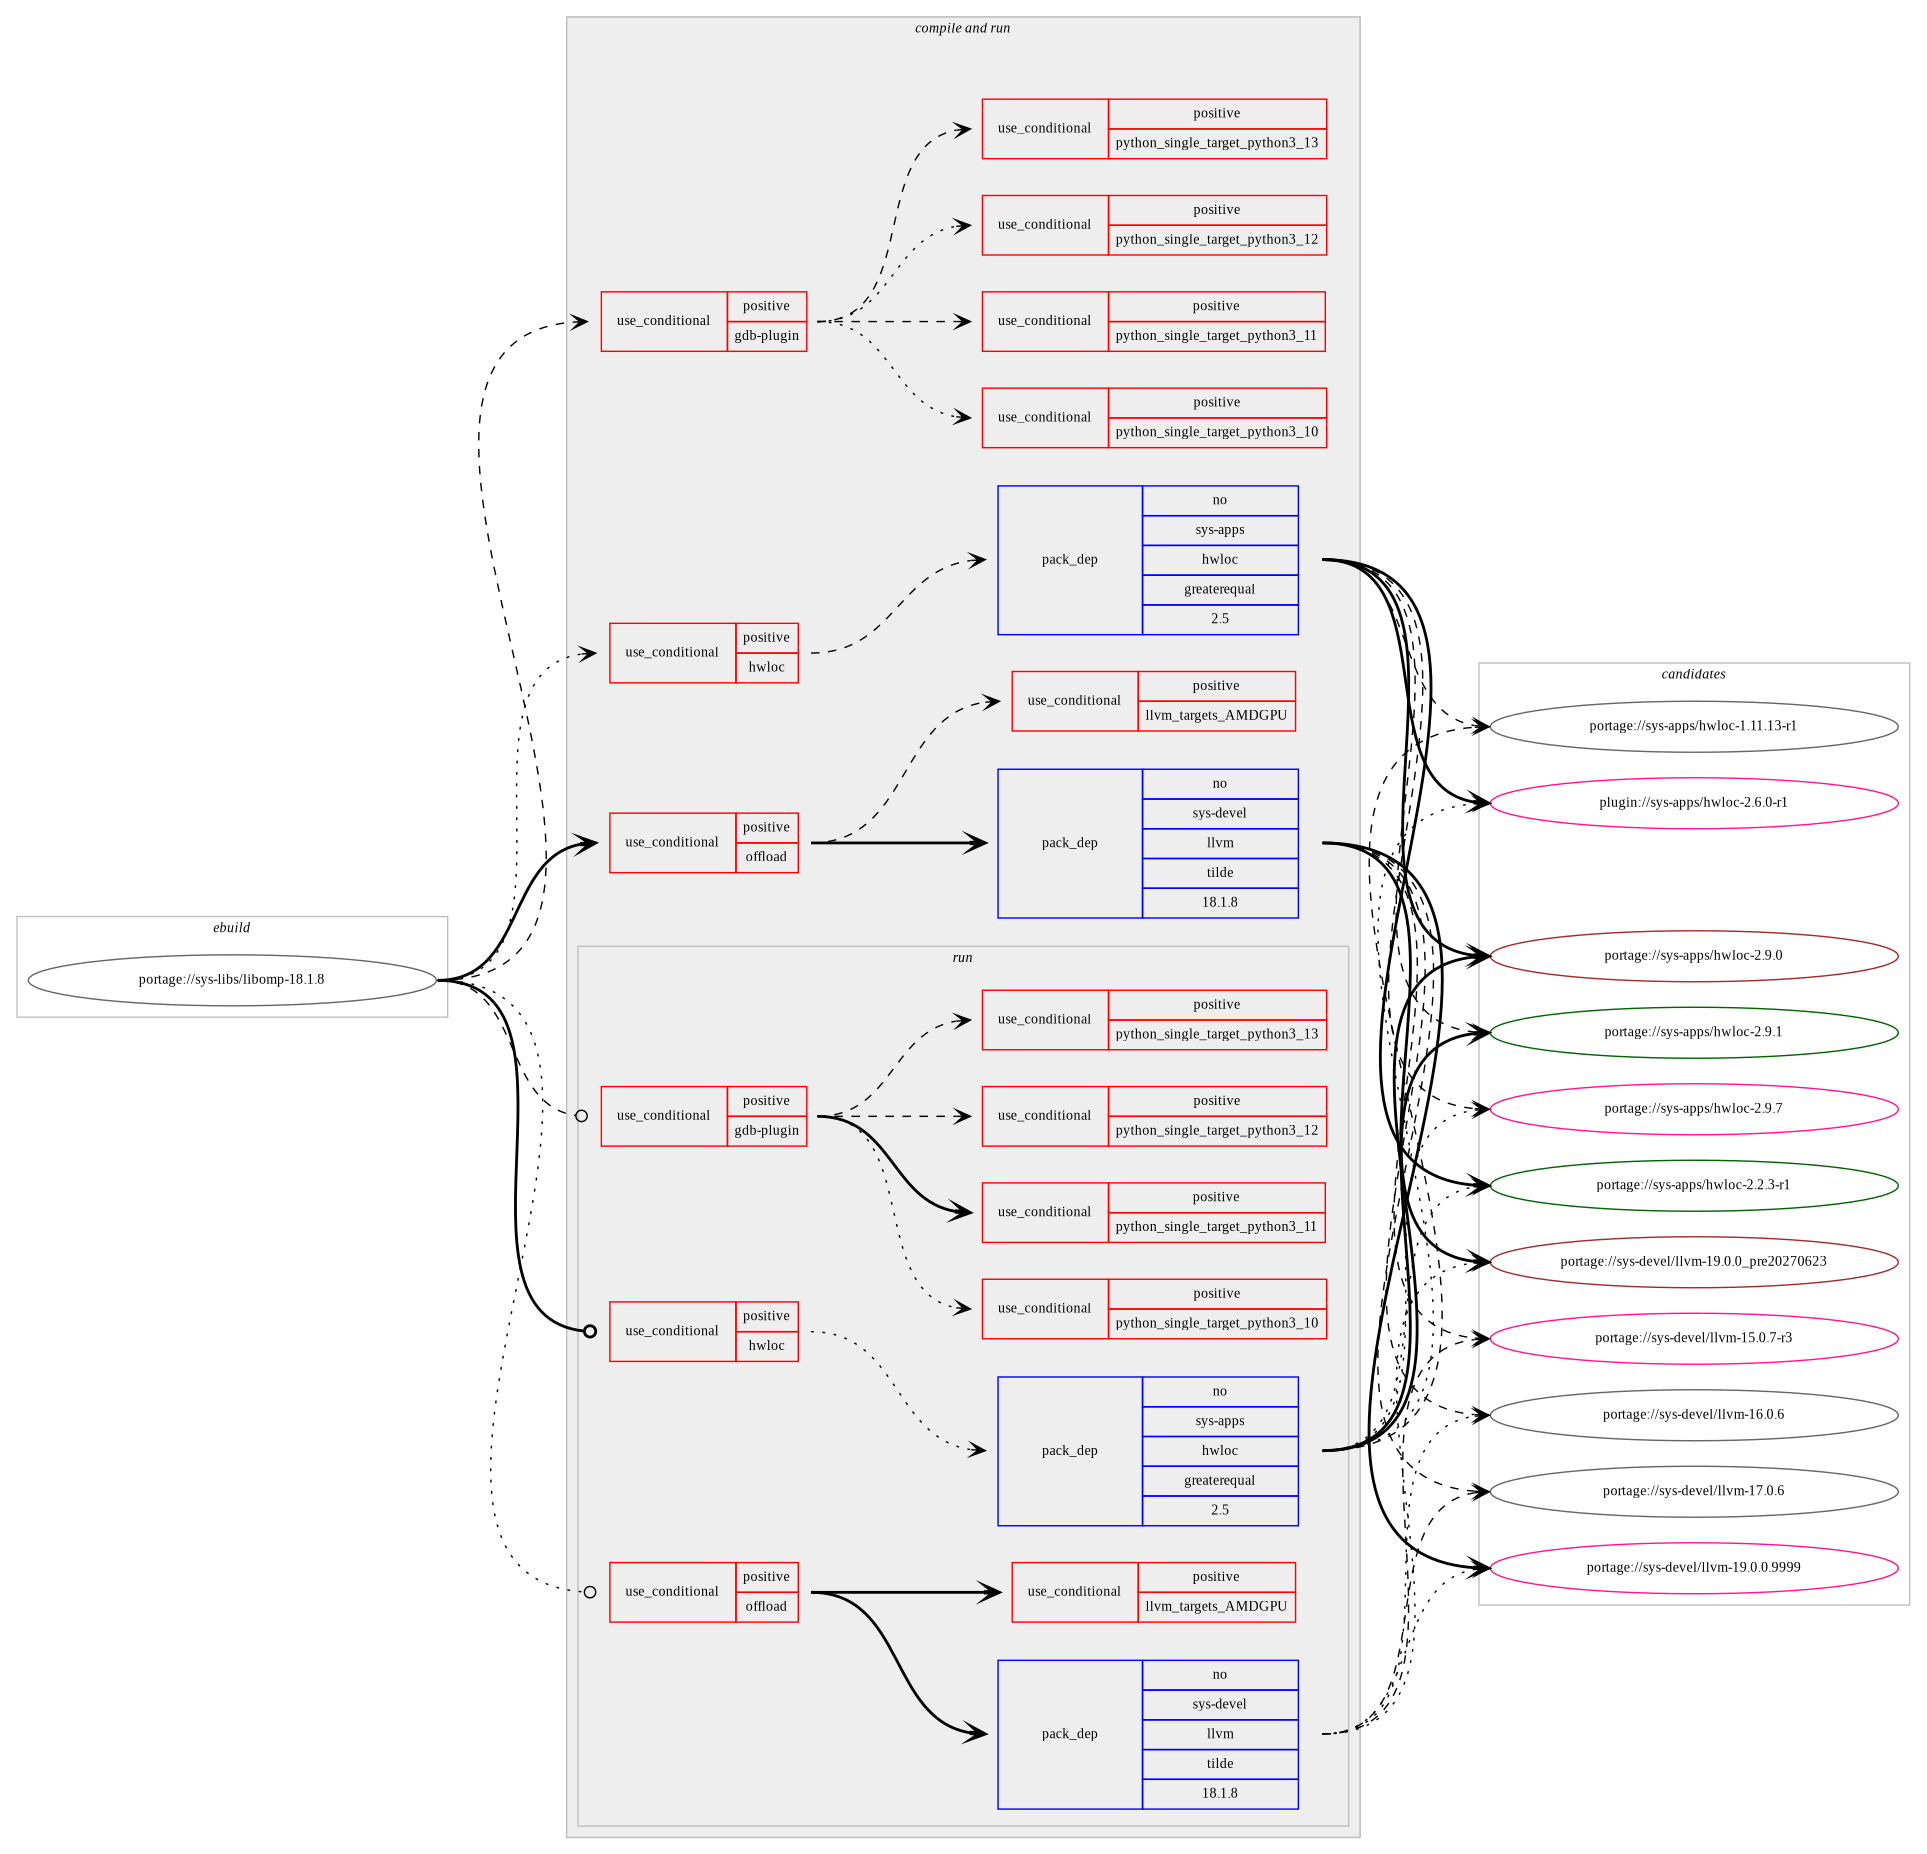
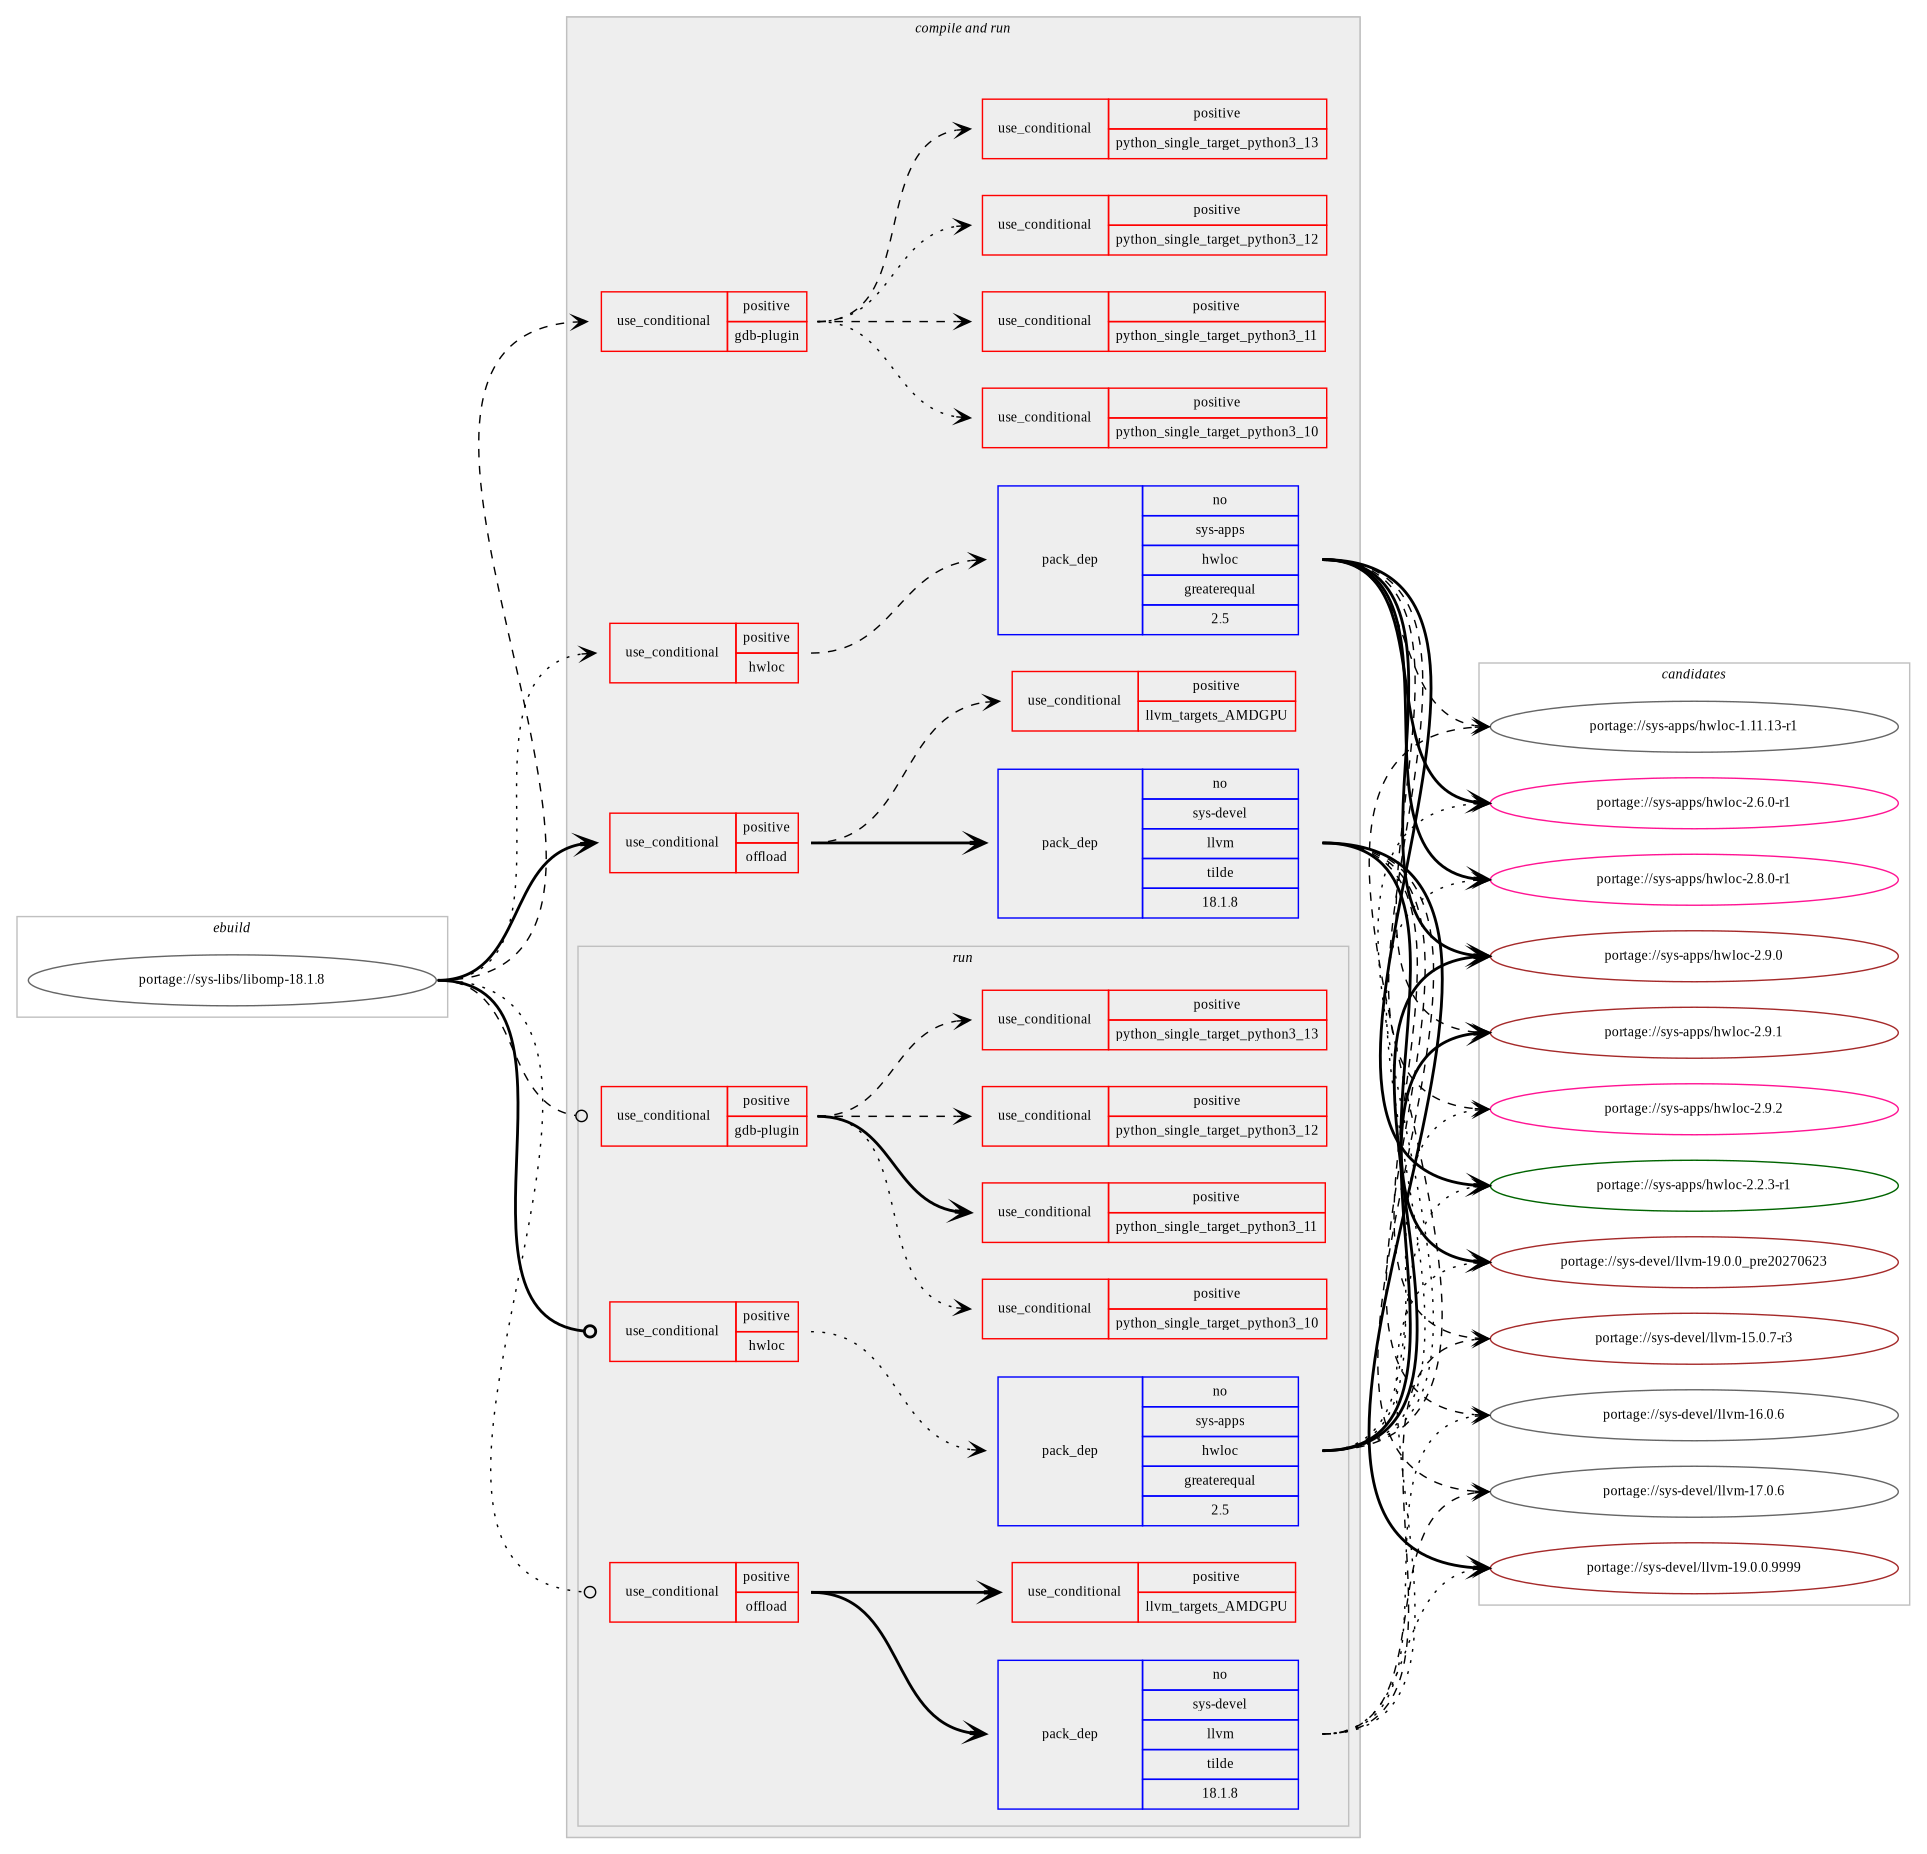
(1694, 803) -> (1694, 803)
none -> (1694, 880)
(1694, 1033) -> (1694, 1033)
(1694, 1109) -> (1694, 1109)
(1694, 1339) -> (1694, 1339)
(1694, 1568) -> (1694, 1568)
